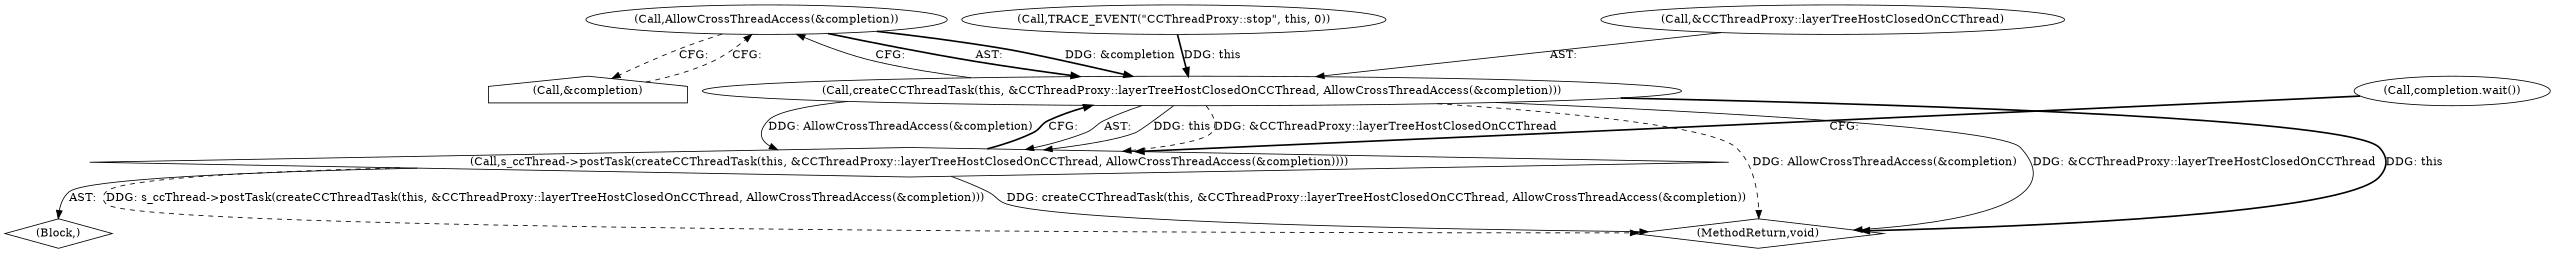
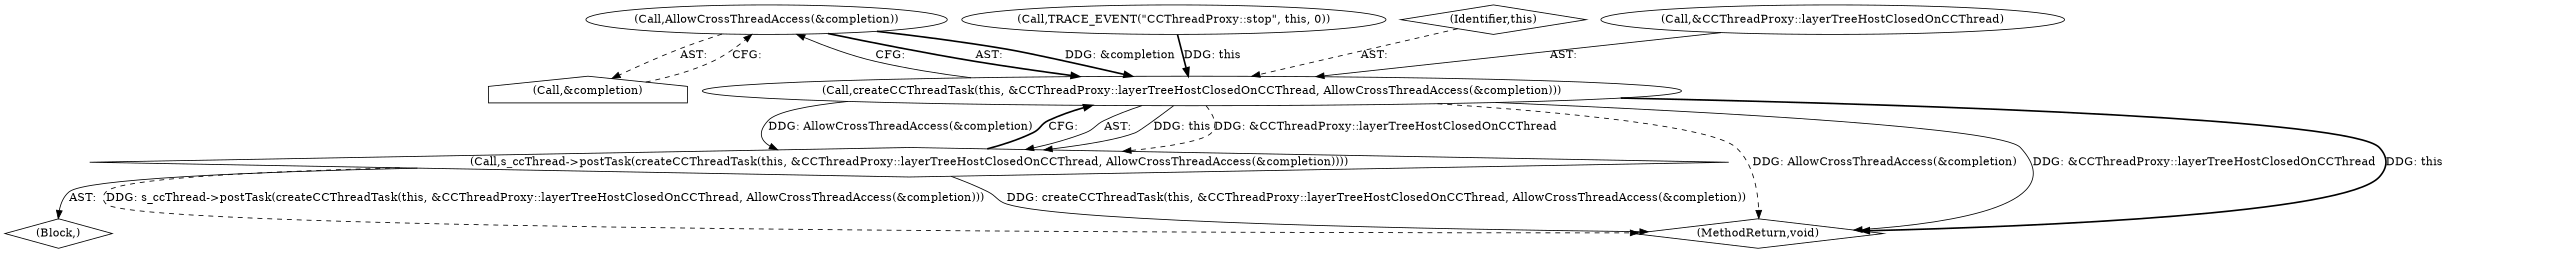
none -> (1493, 20)
(696, 55) -> (696, 55)
(2452, 91) -> none
